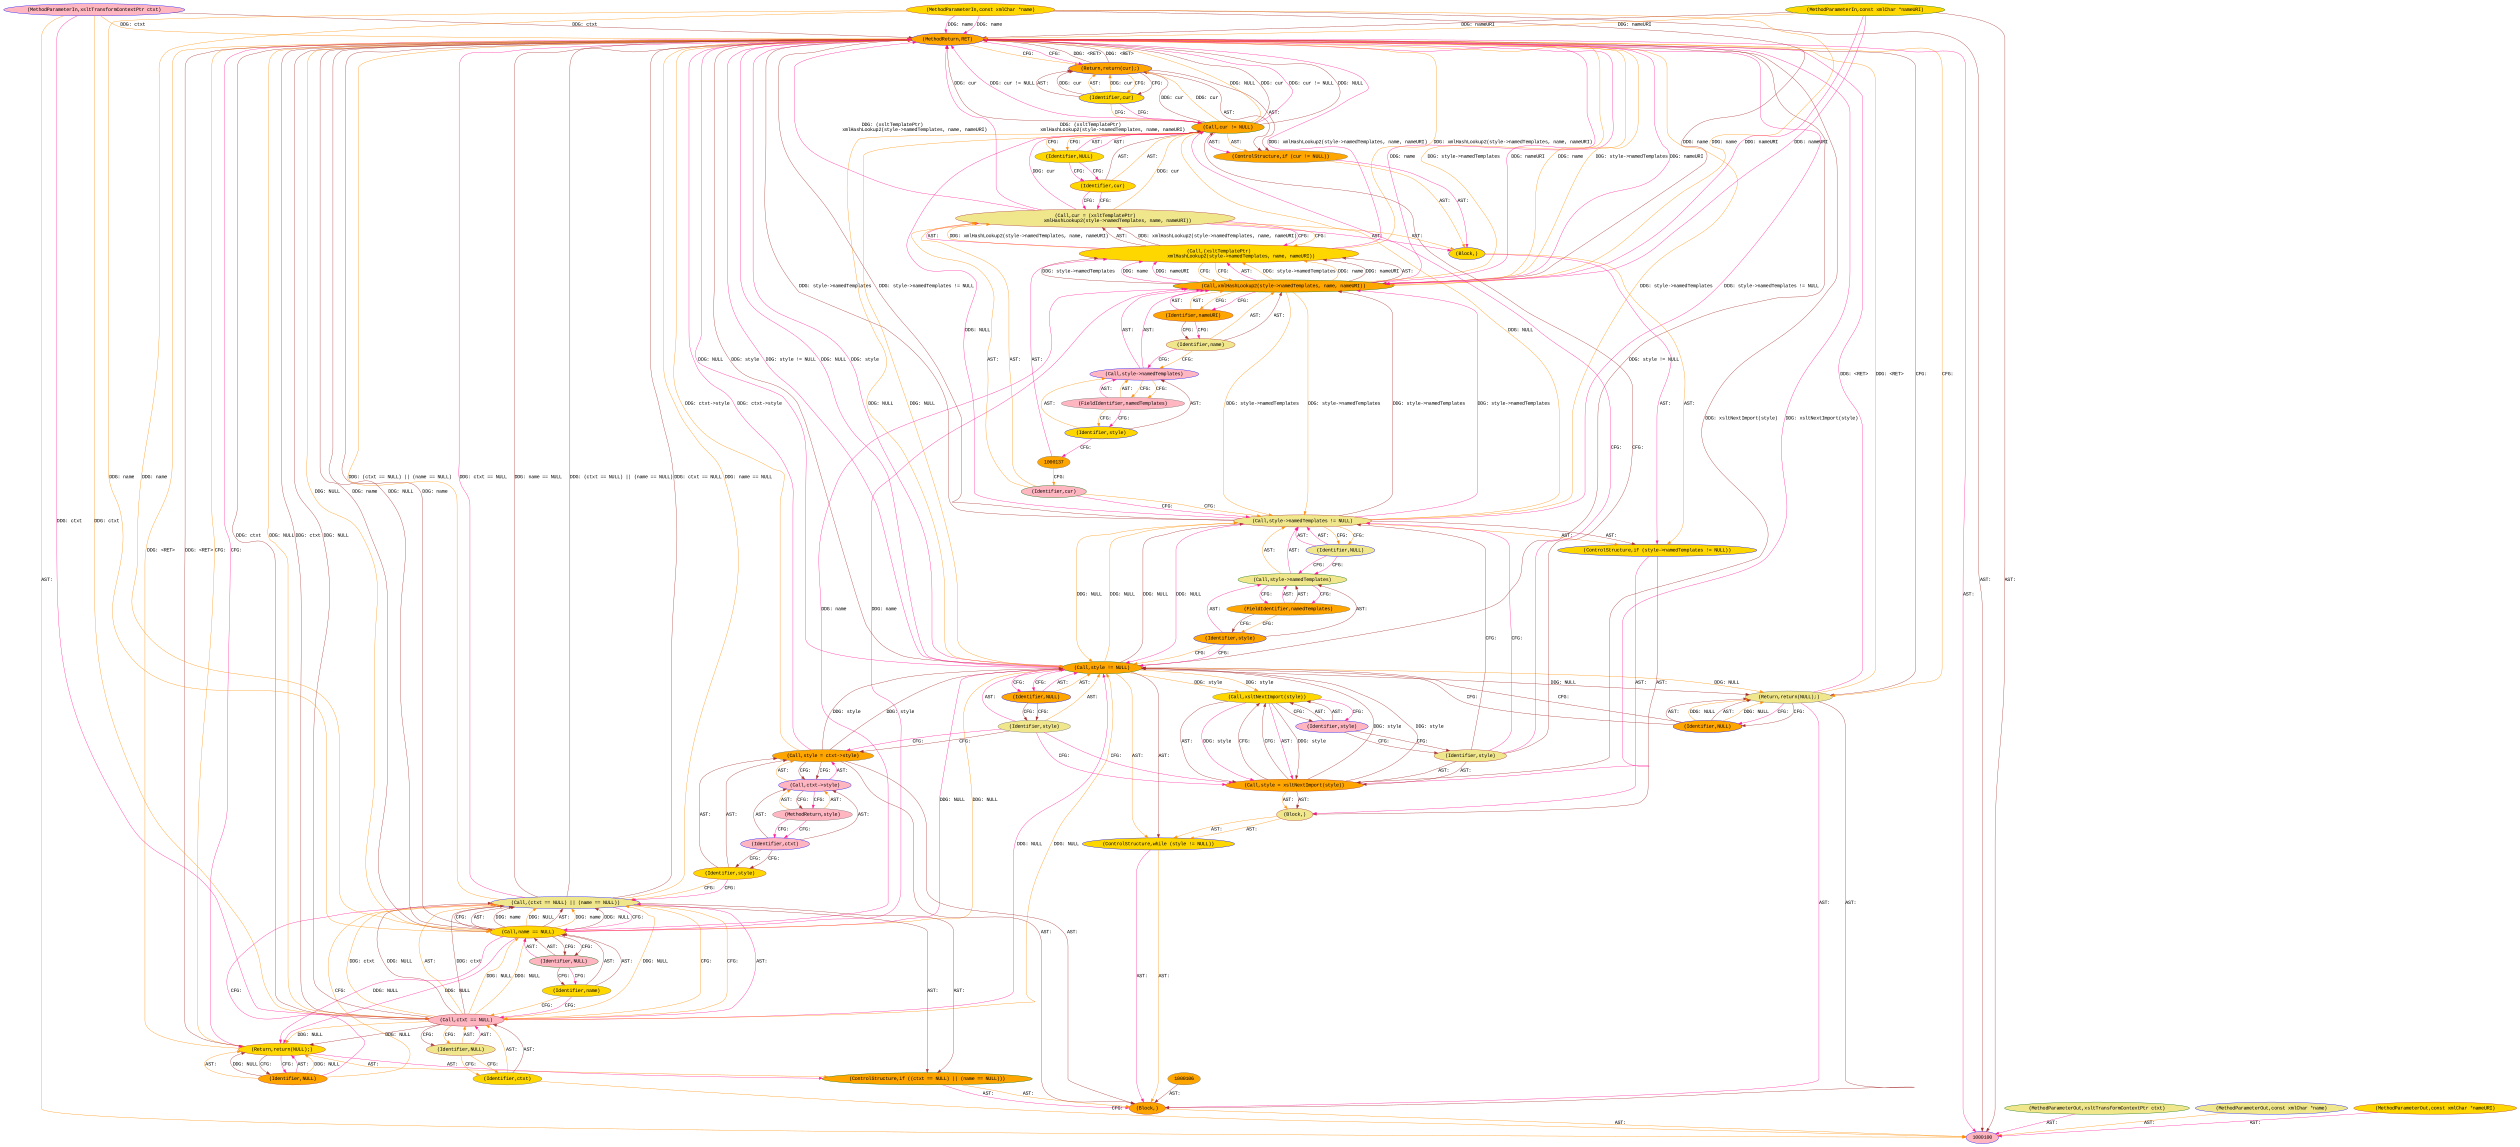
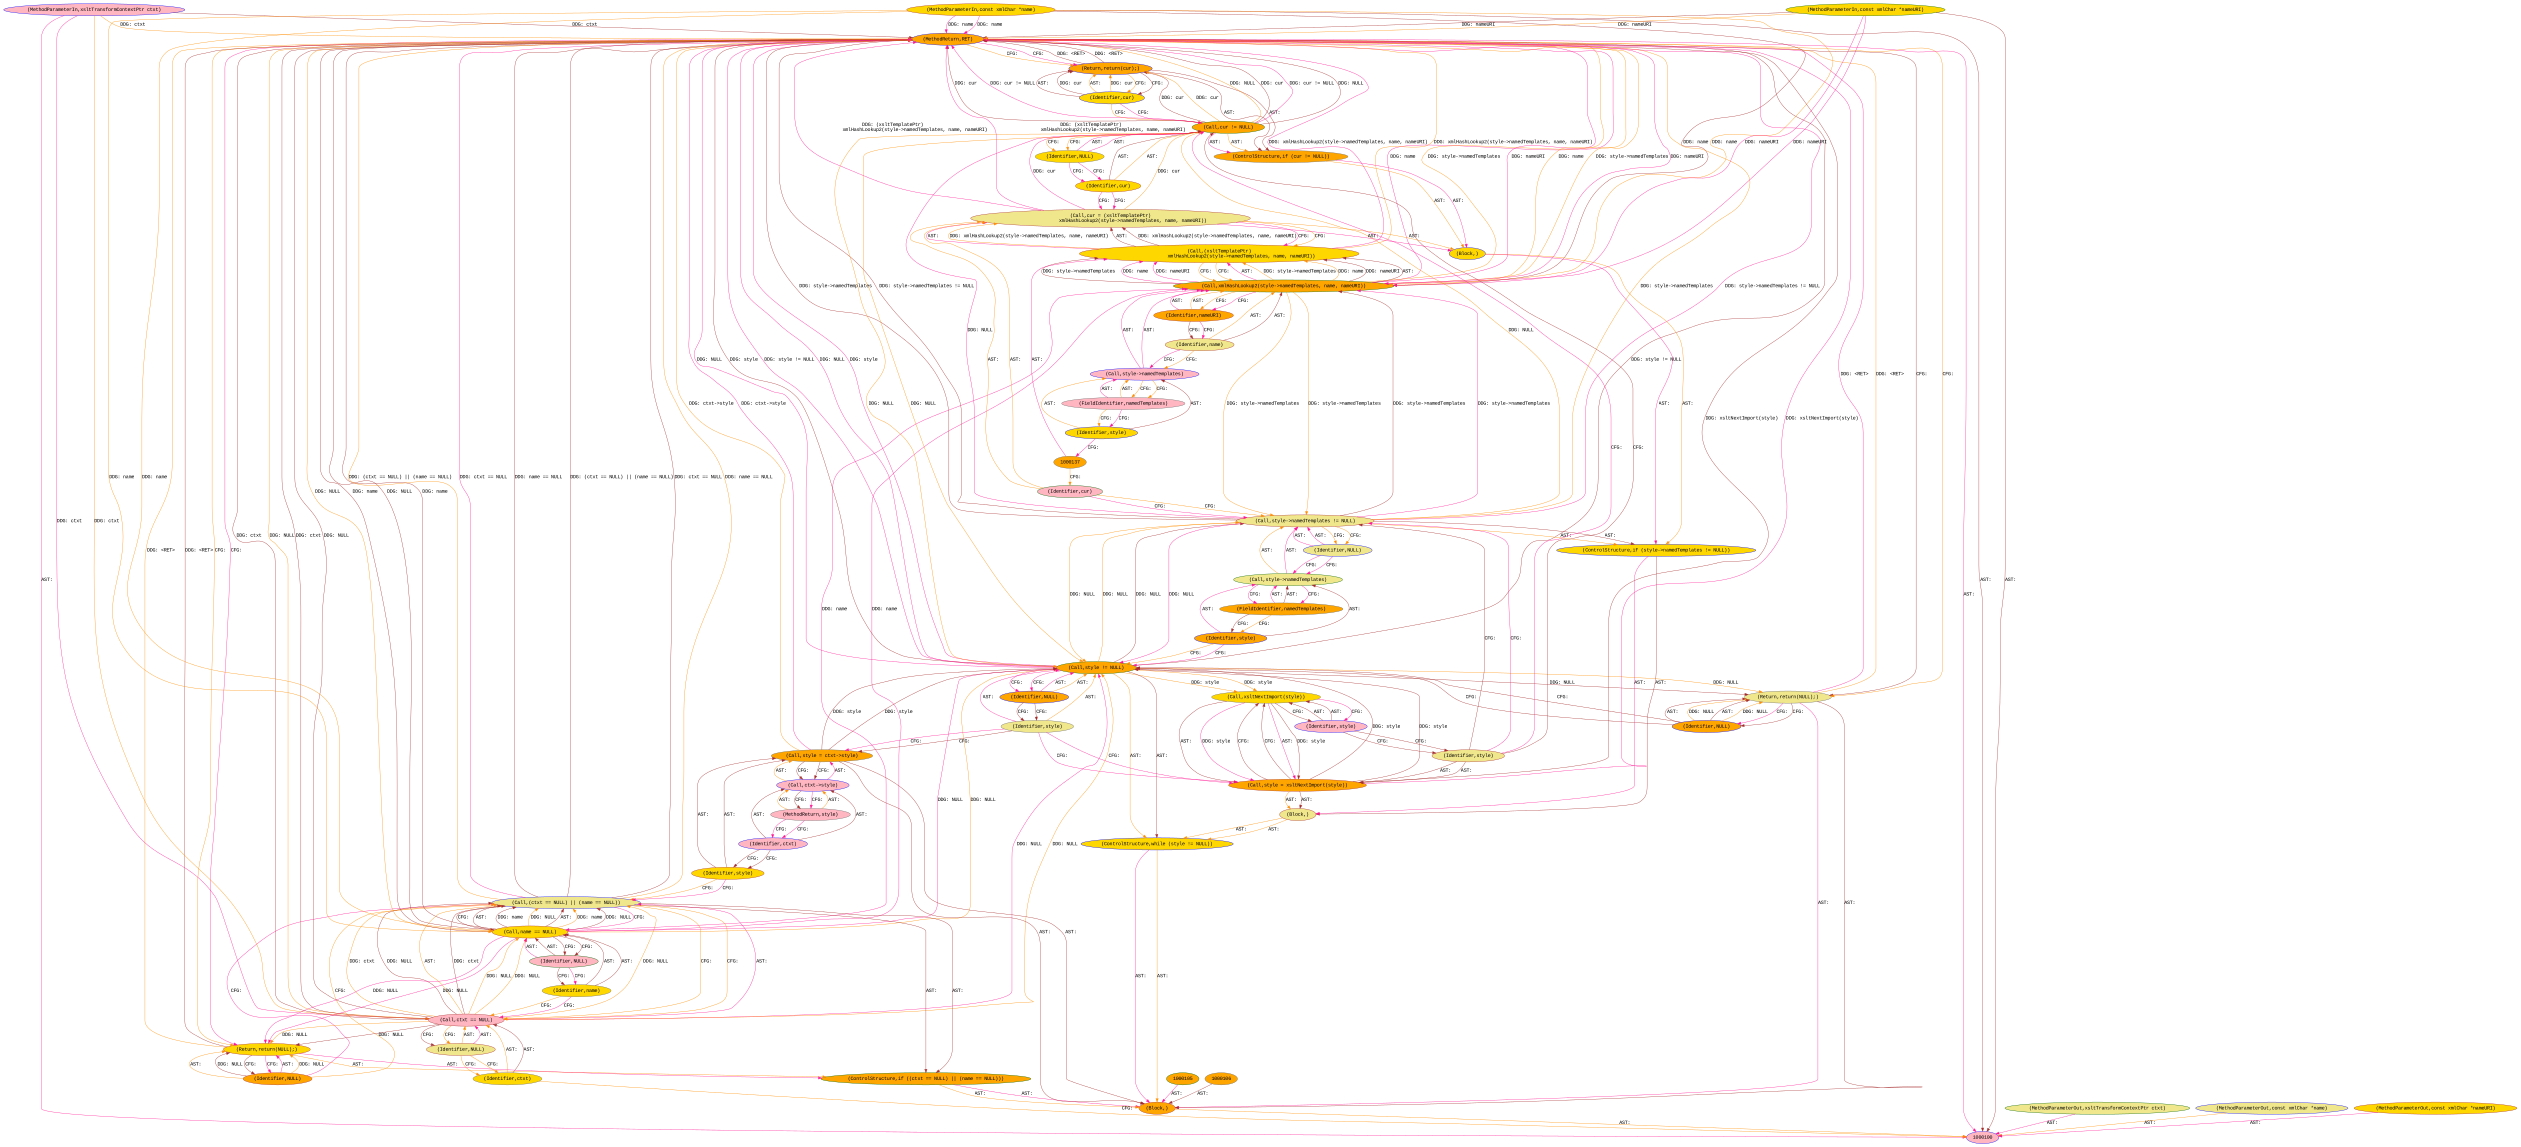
none -> (1183, 1079)
(449, 1126) -> (449, 1126)
